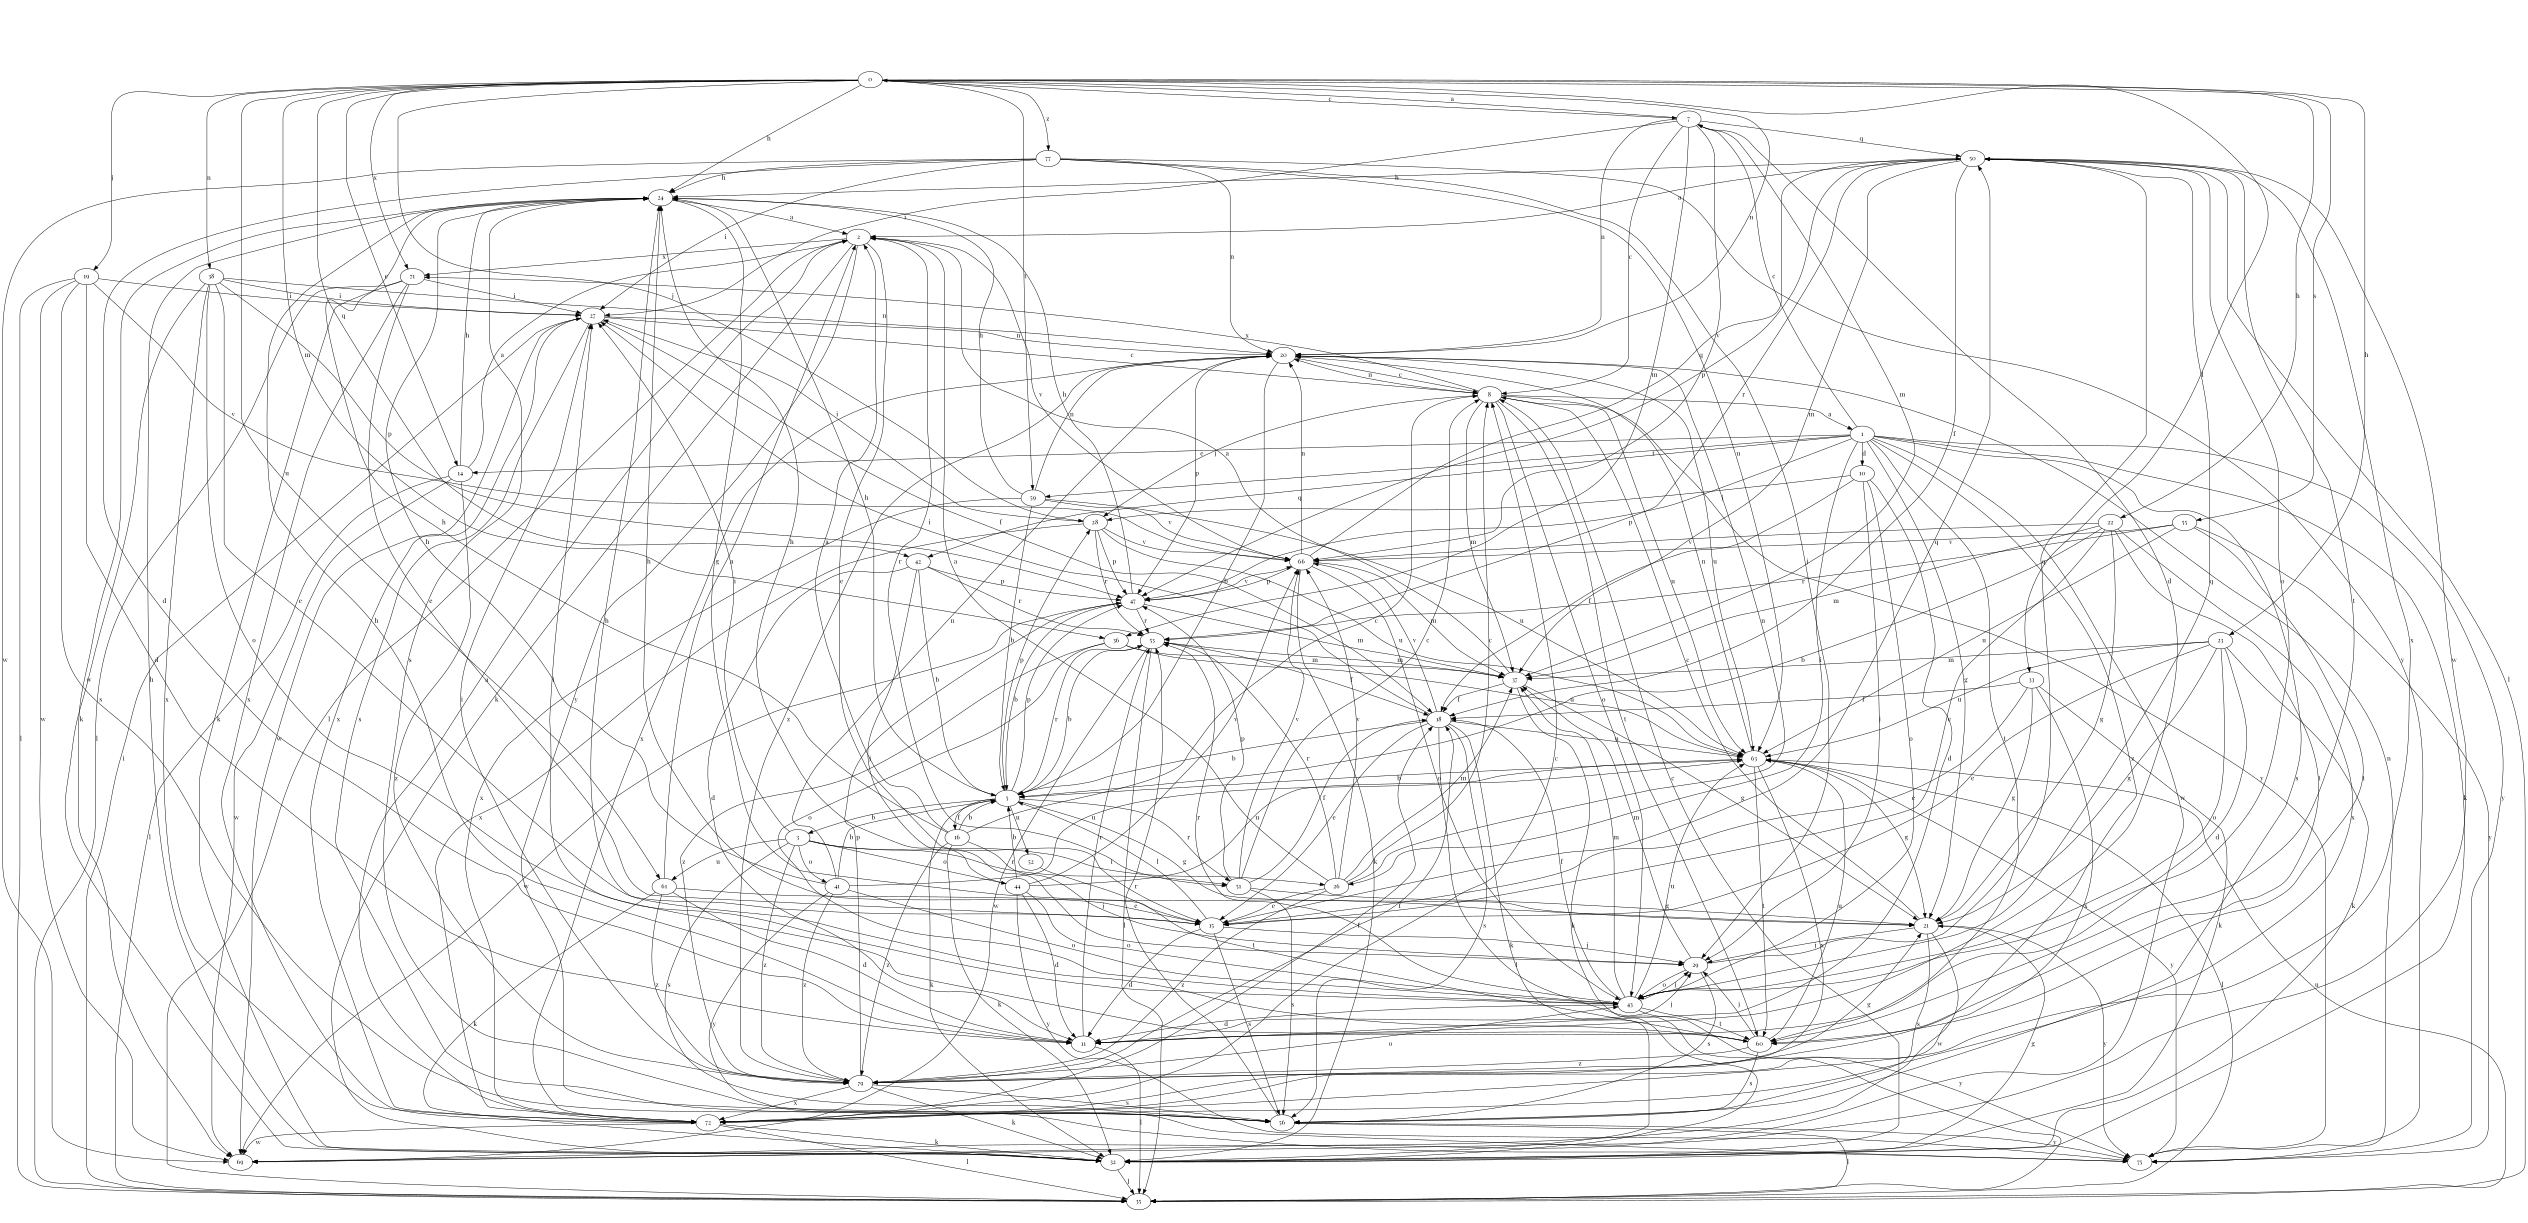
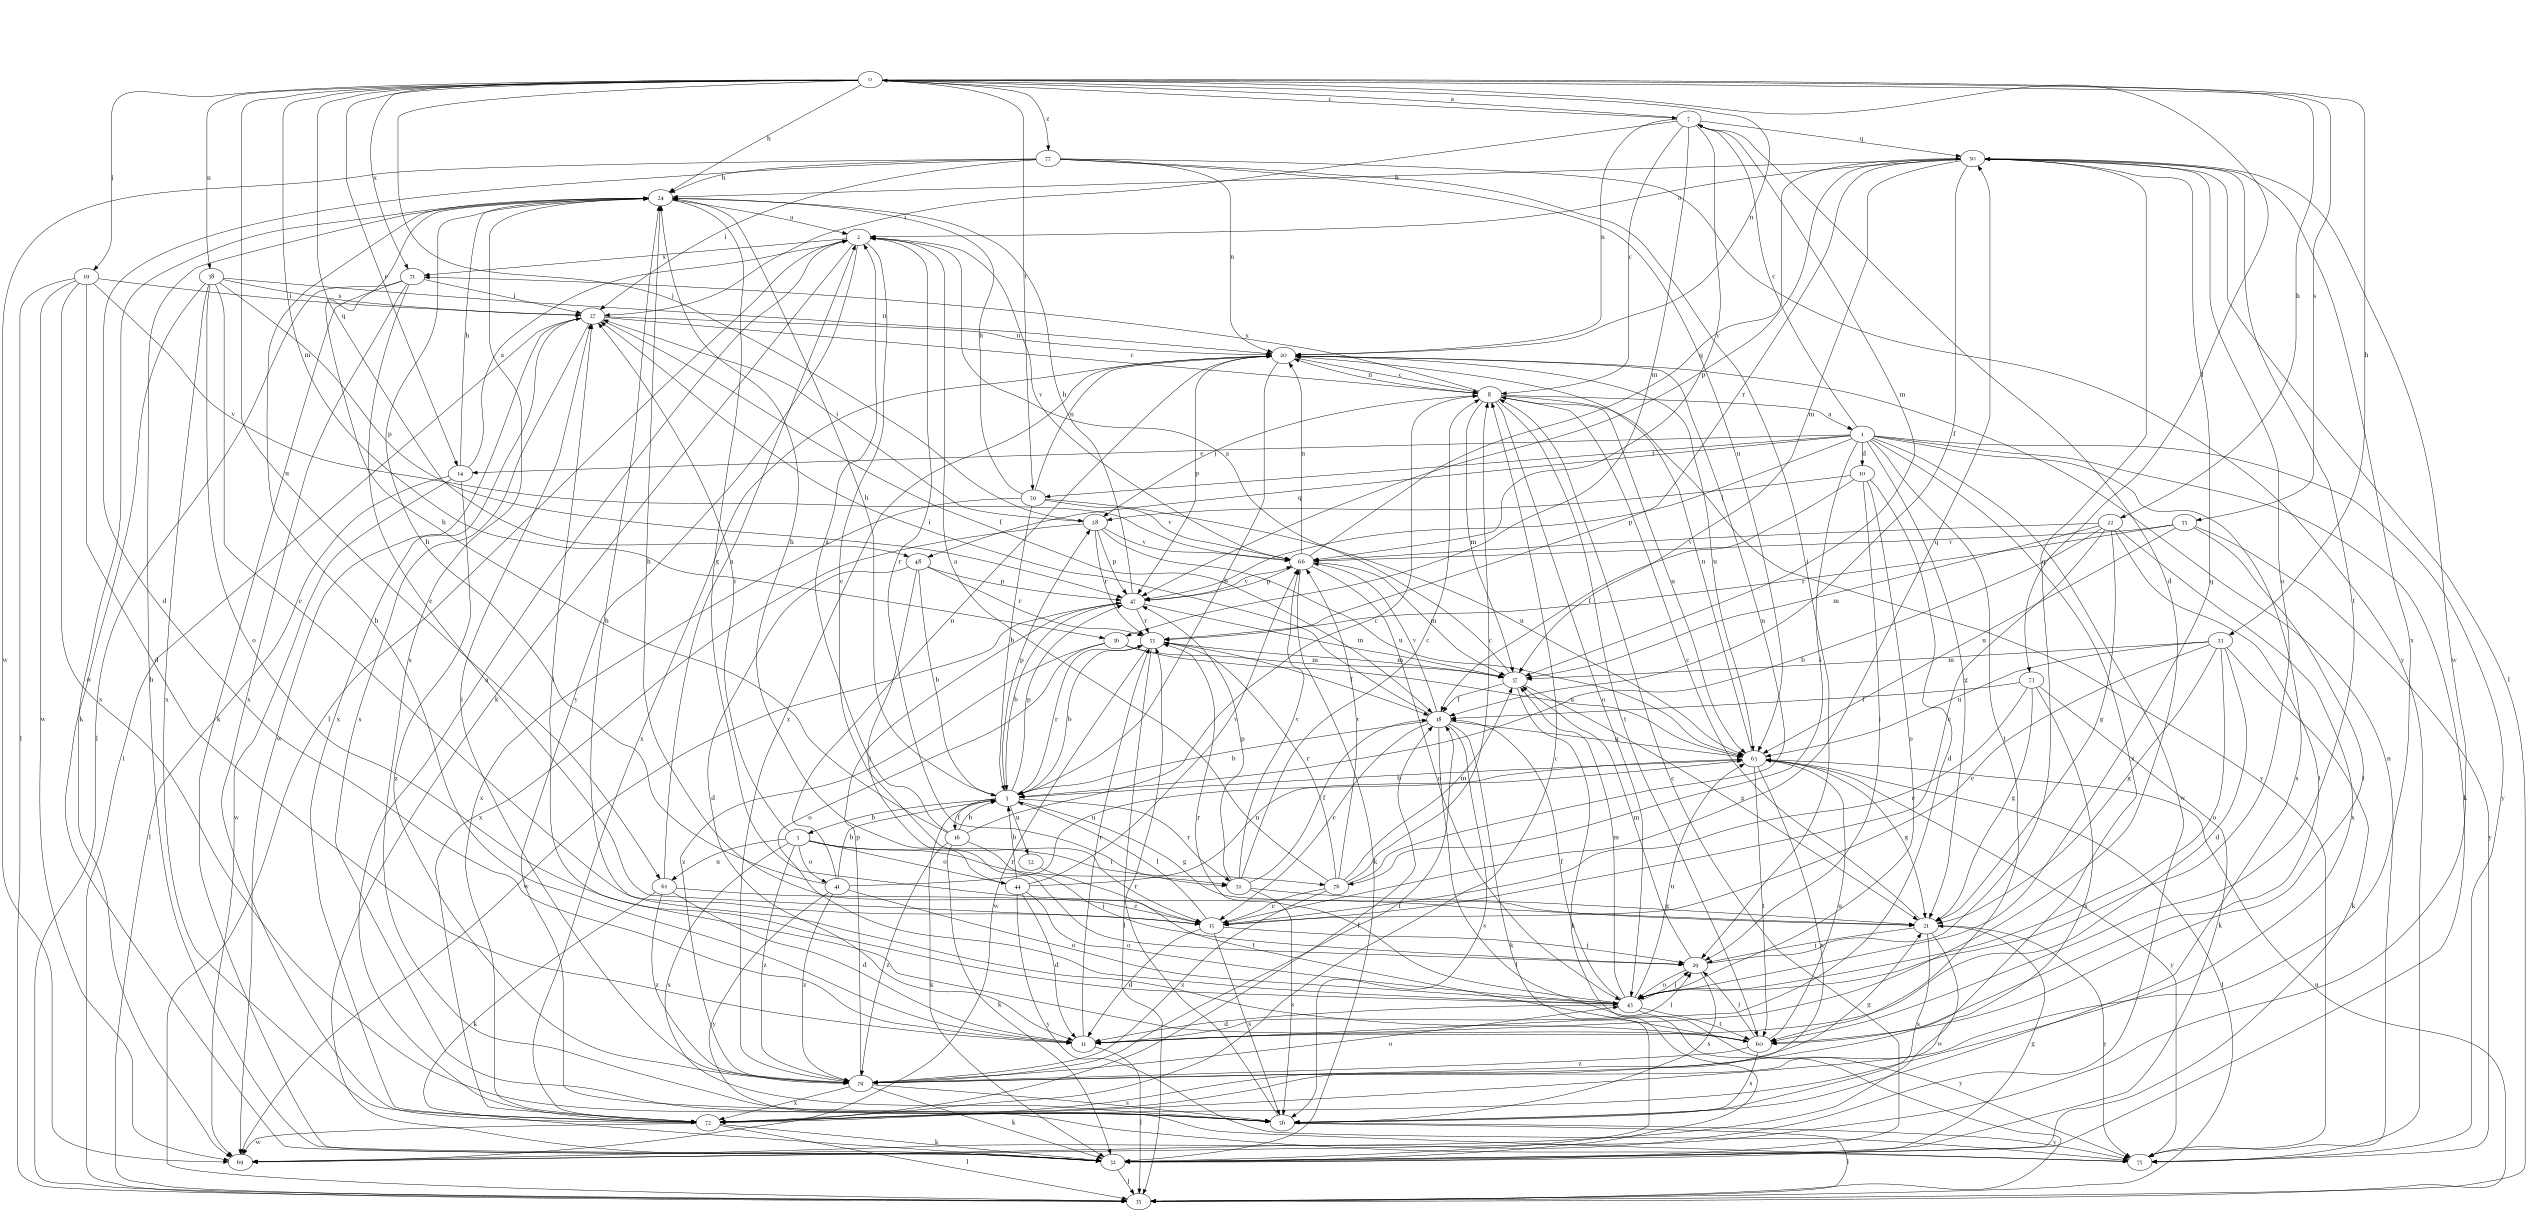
(340, 296) -> (340, 296)
(918, 562) -> (918, 562)
(2032, 680) -> (2032, 680)
(1337, 887) -> (1337, 887)
